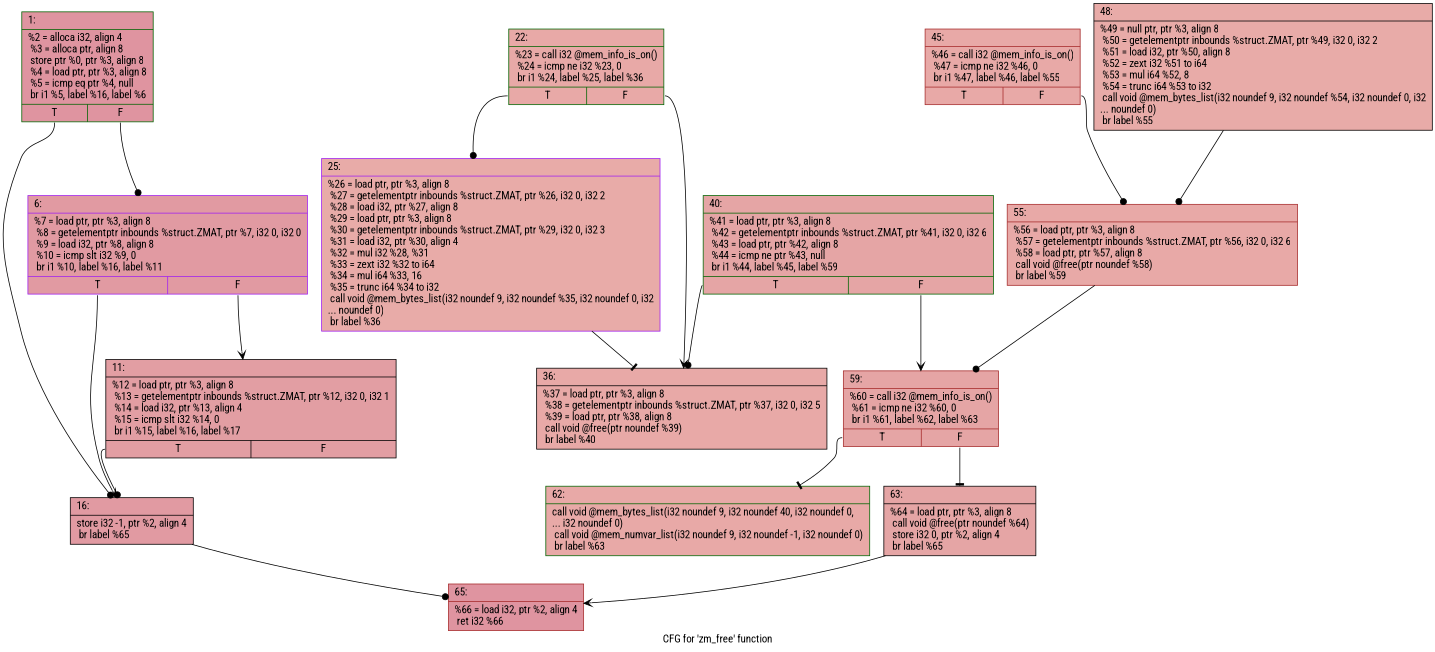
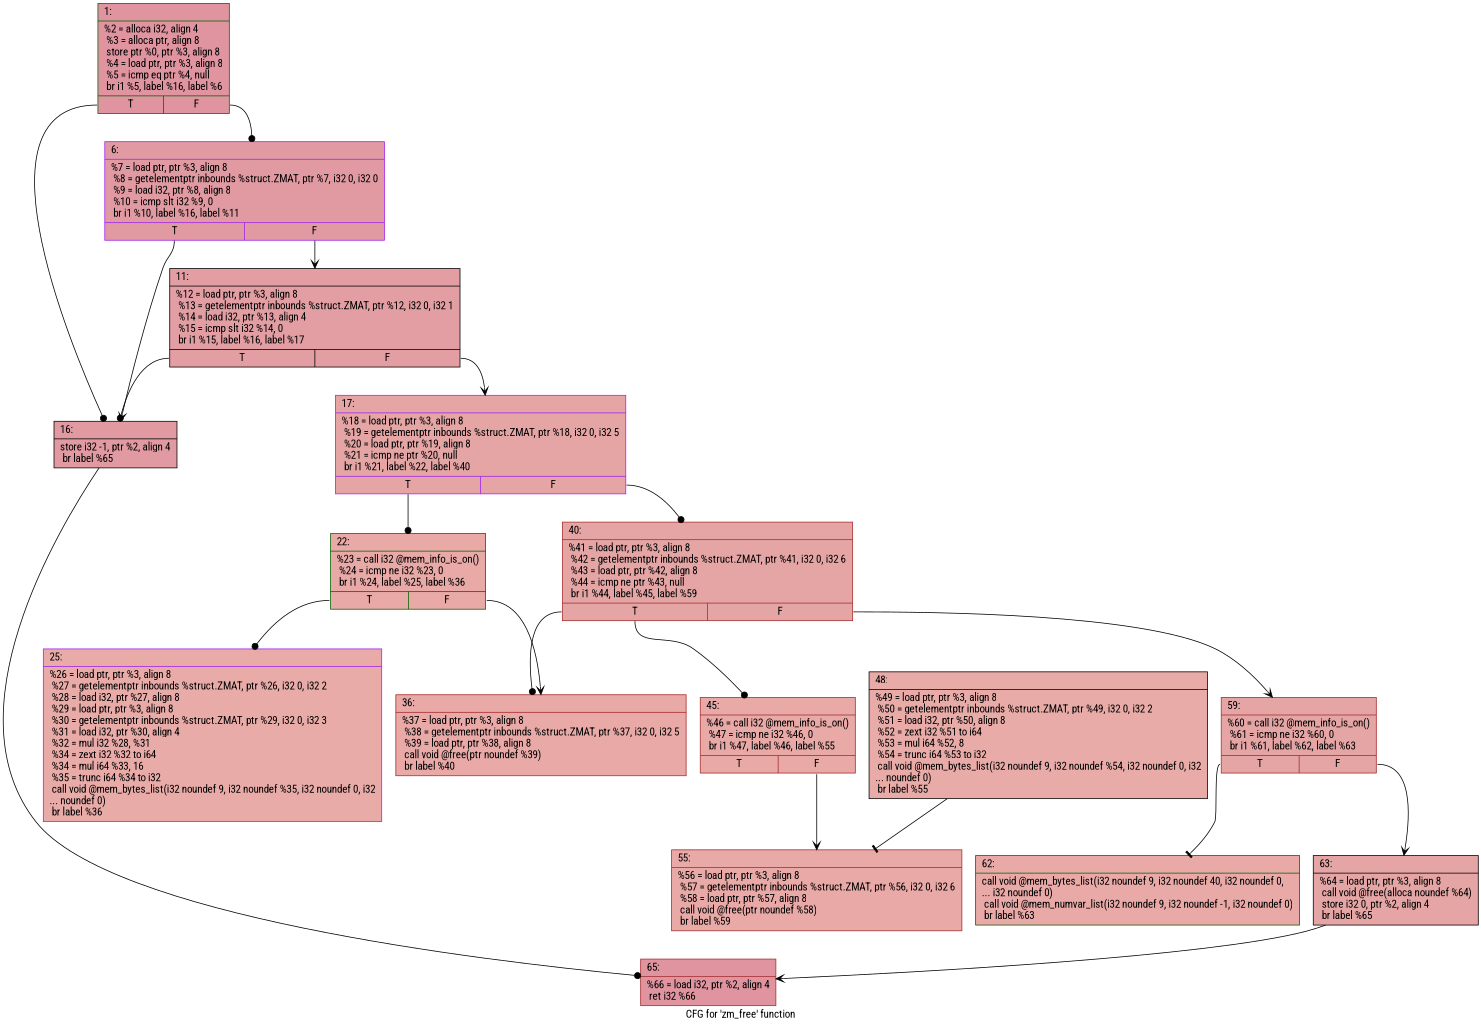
(1160, 29) -> (936, 698)
(1095, 149) -> (817, 808)
(1202, 165) -> (912, 823)
(848, 245) -> (708, 571)
(381, 265) -> (103, 755)
(1037, 326) -> none
(612, 348) -> none
(682, 409) -> (541, 735)
none -> (481, 445)
(960, 465) -> (1407, 798)
(960, 524) -> (1396, 893)
none -> (691, 648)
